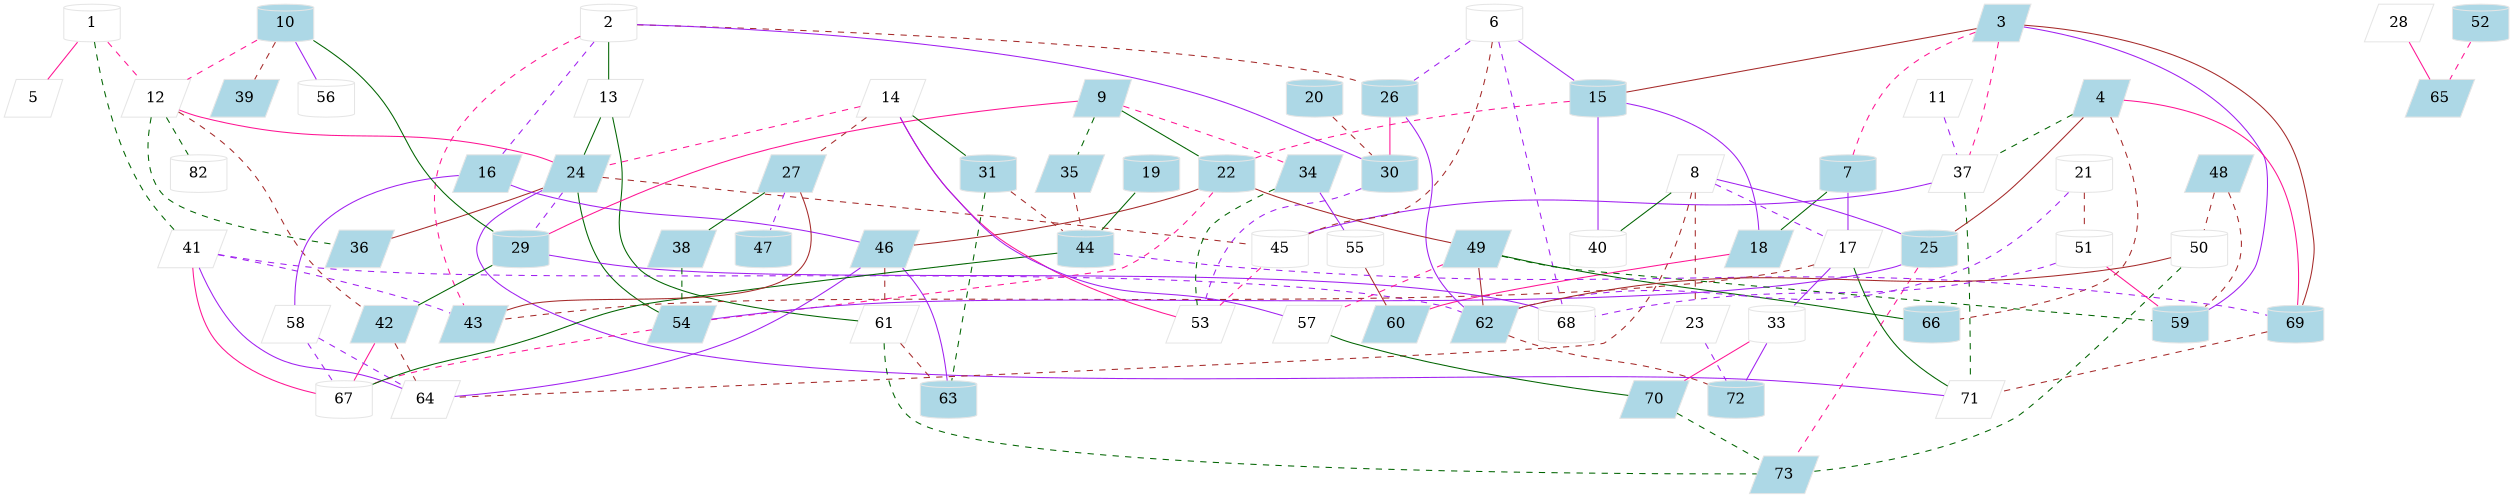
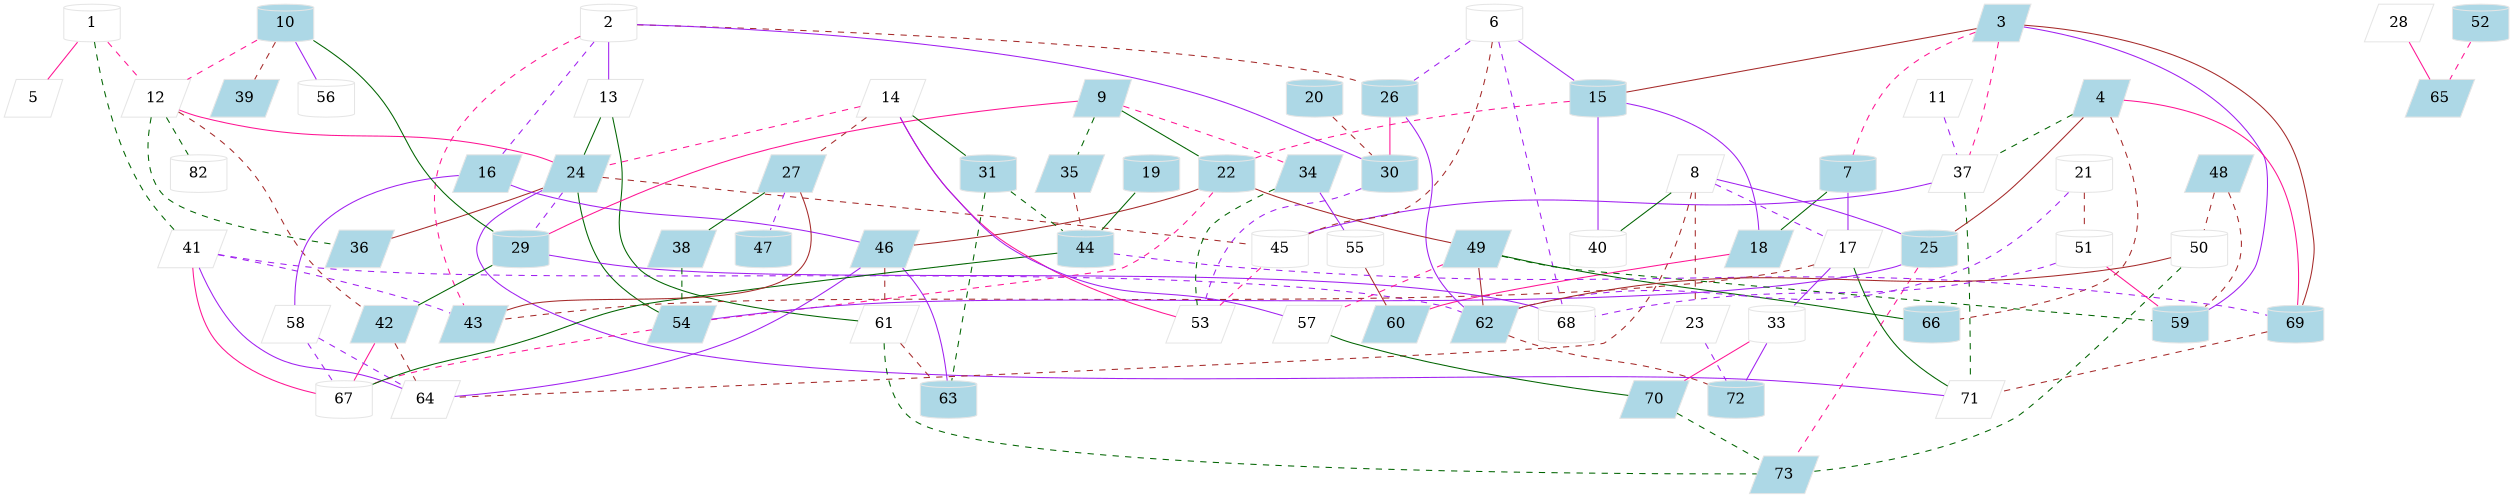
(609, 61) -> (609, 61)
(1037, 211) -> (1037, 211)
